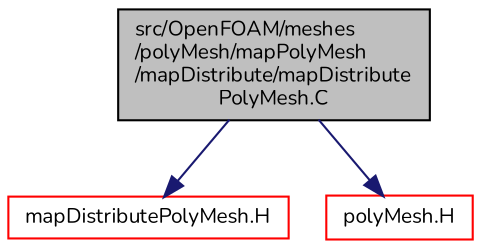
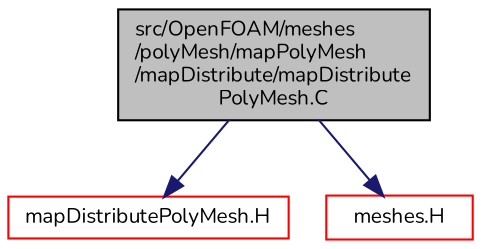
(400, 218) -> (400, 218)
